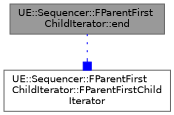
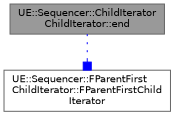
(87, 19) -> (87, 19)
